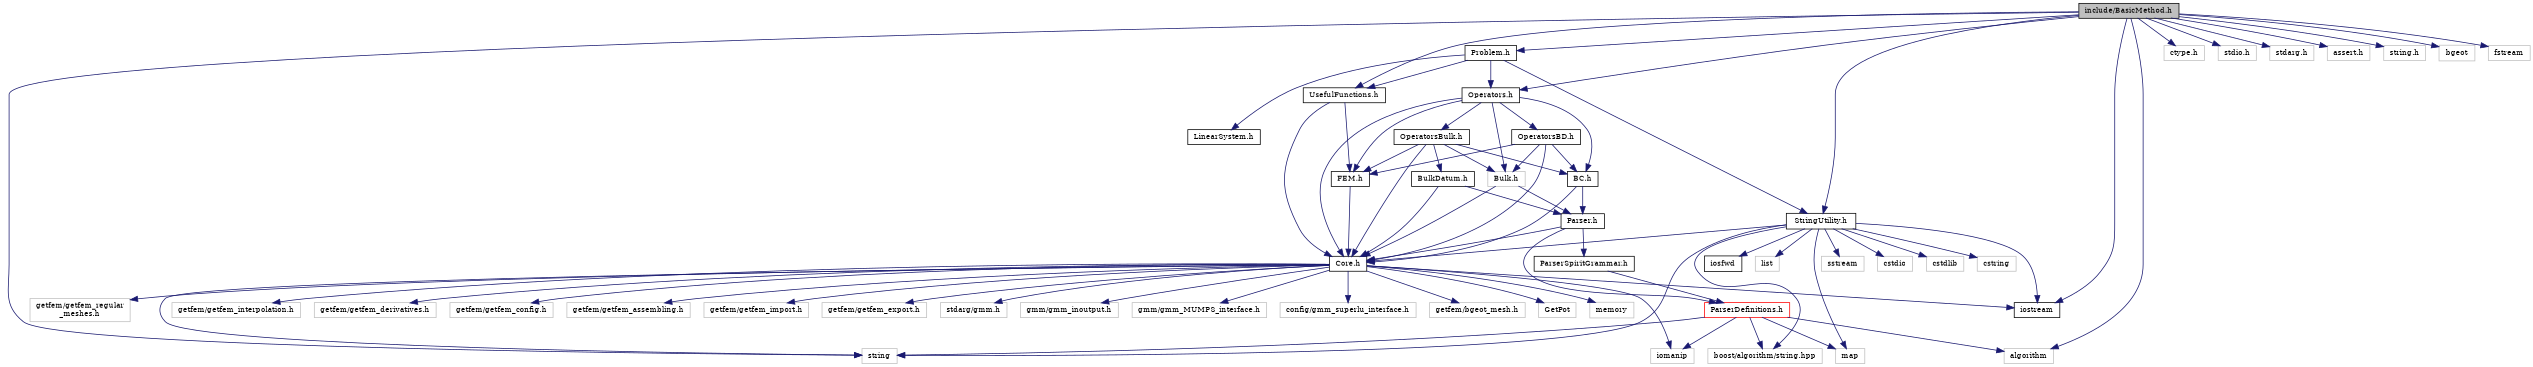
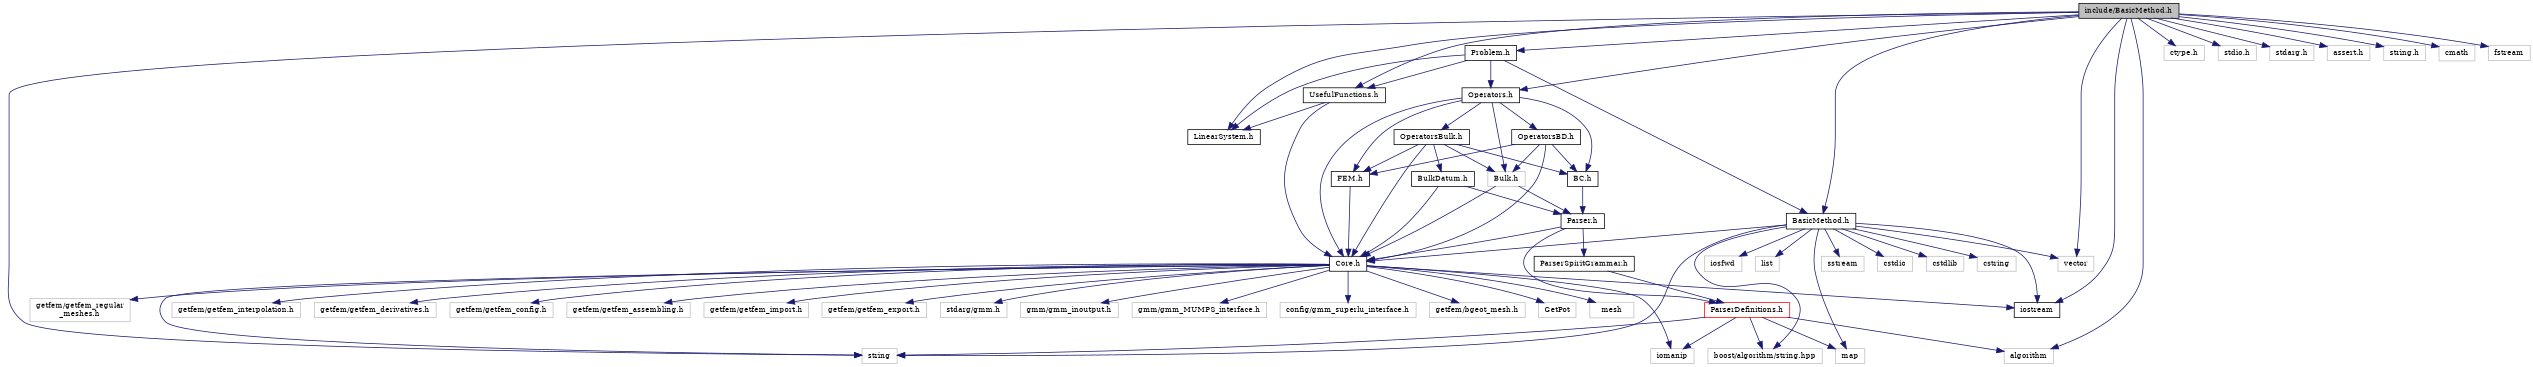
none -> (1470, 38)
(2457, 53) -> (2457, 53)
(1347, 133) -> (1288, 115)
(1821, 221) -> (1821, 221)
(1520, 230) -> none
(1723, 264) -> (1723, 264)
none -> (2076, 264)
(1612, 310) -> (1612, 310)
